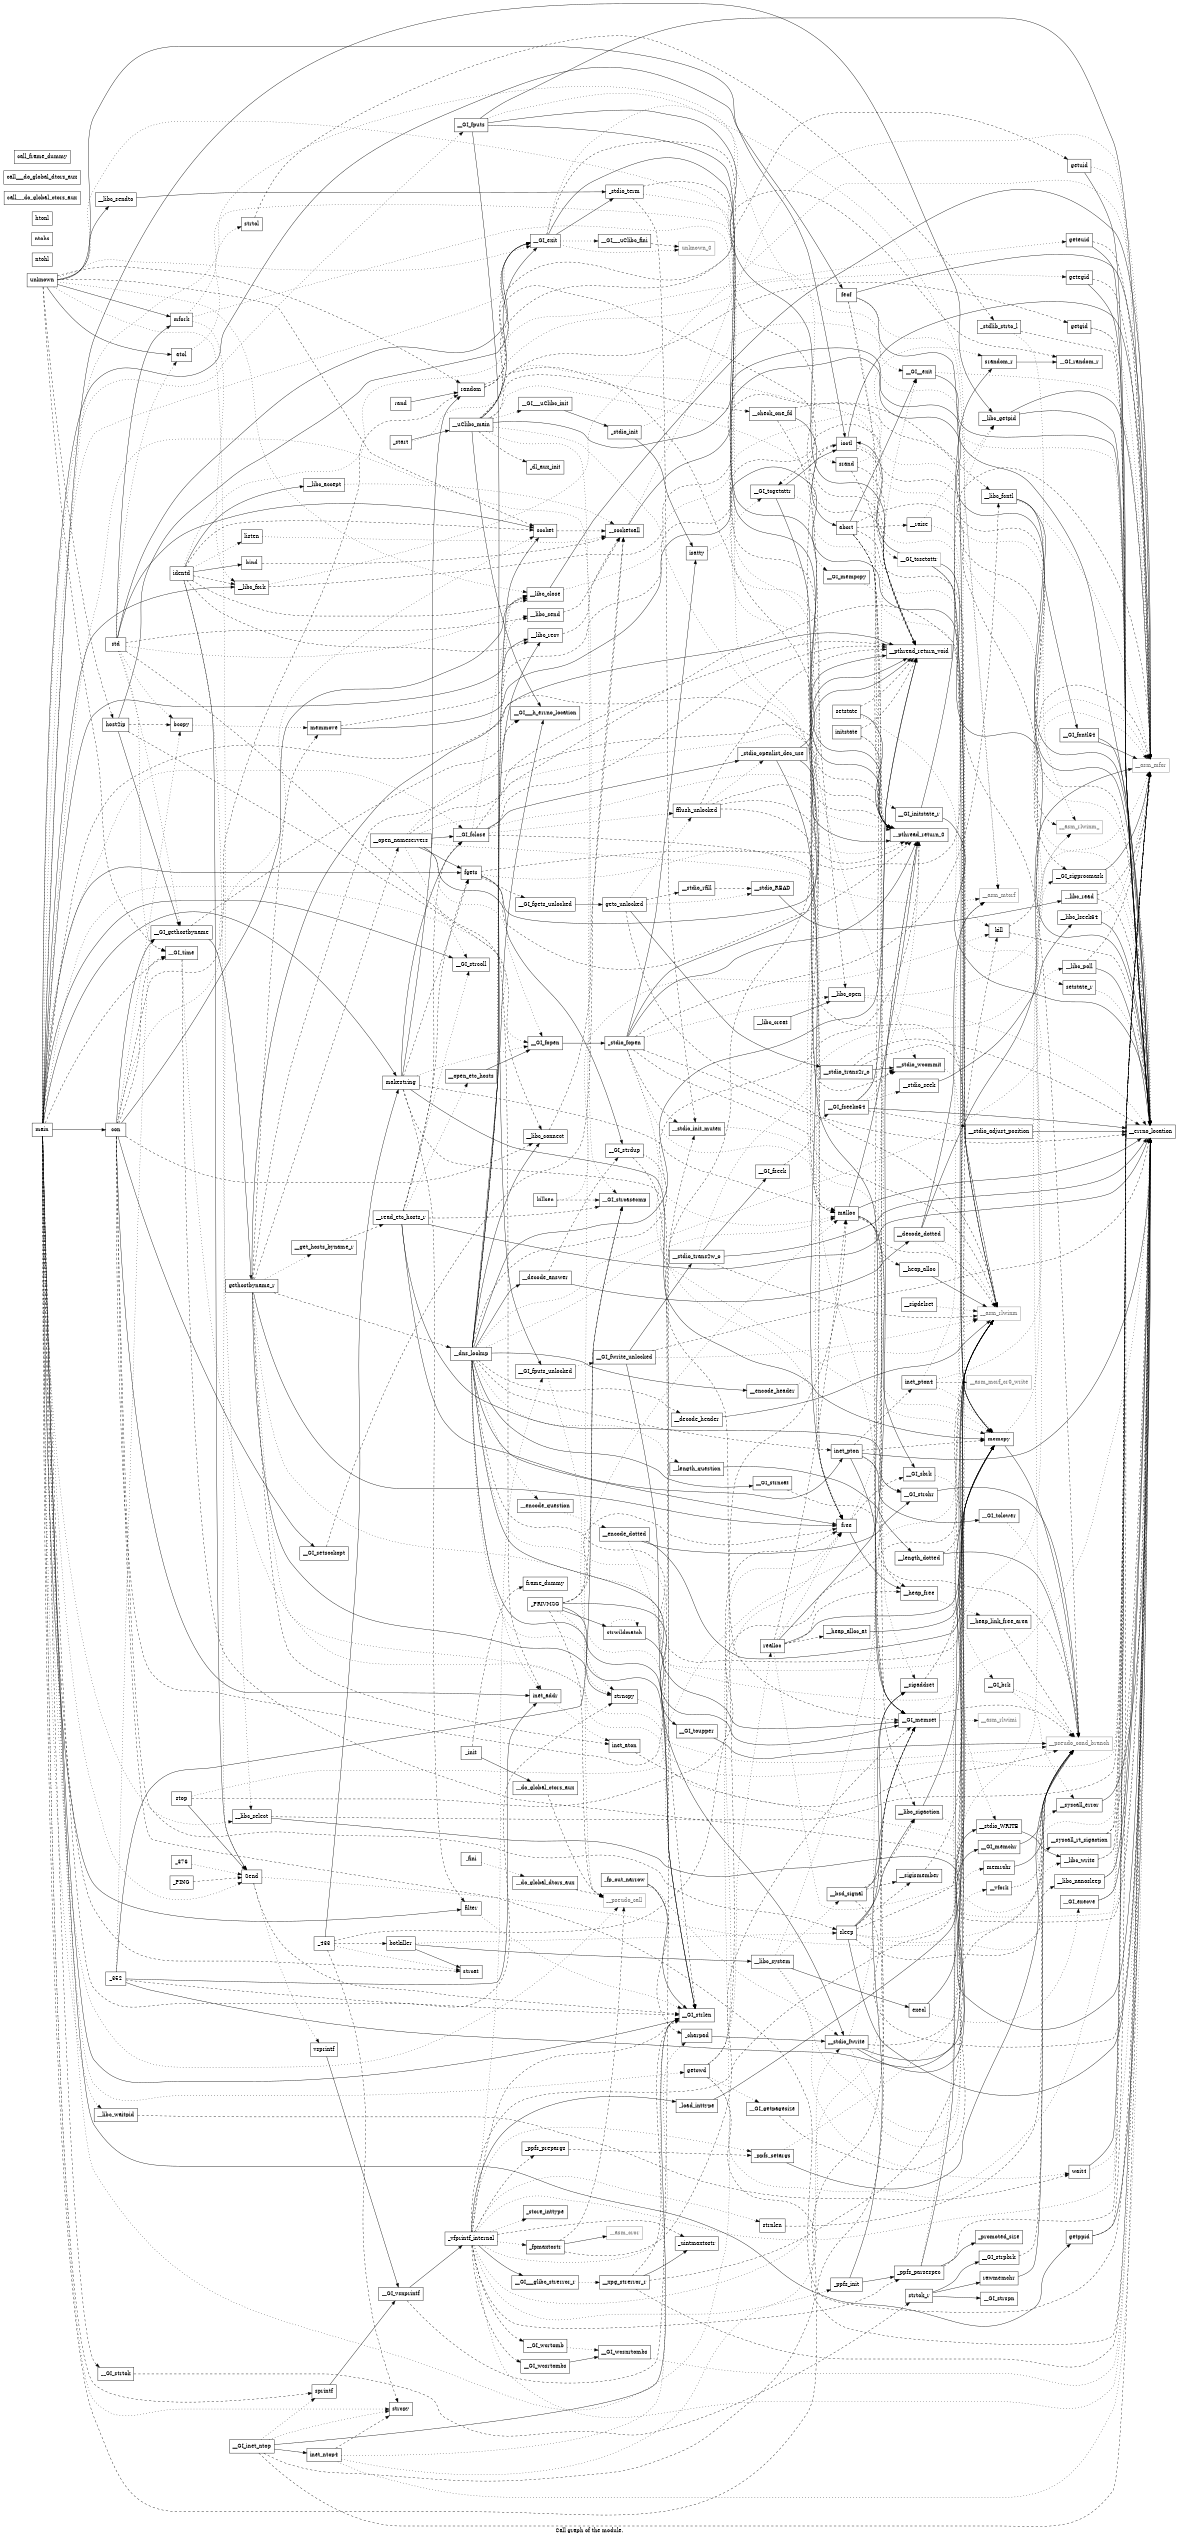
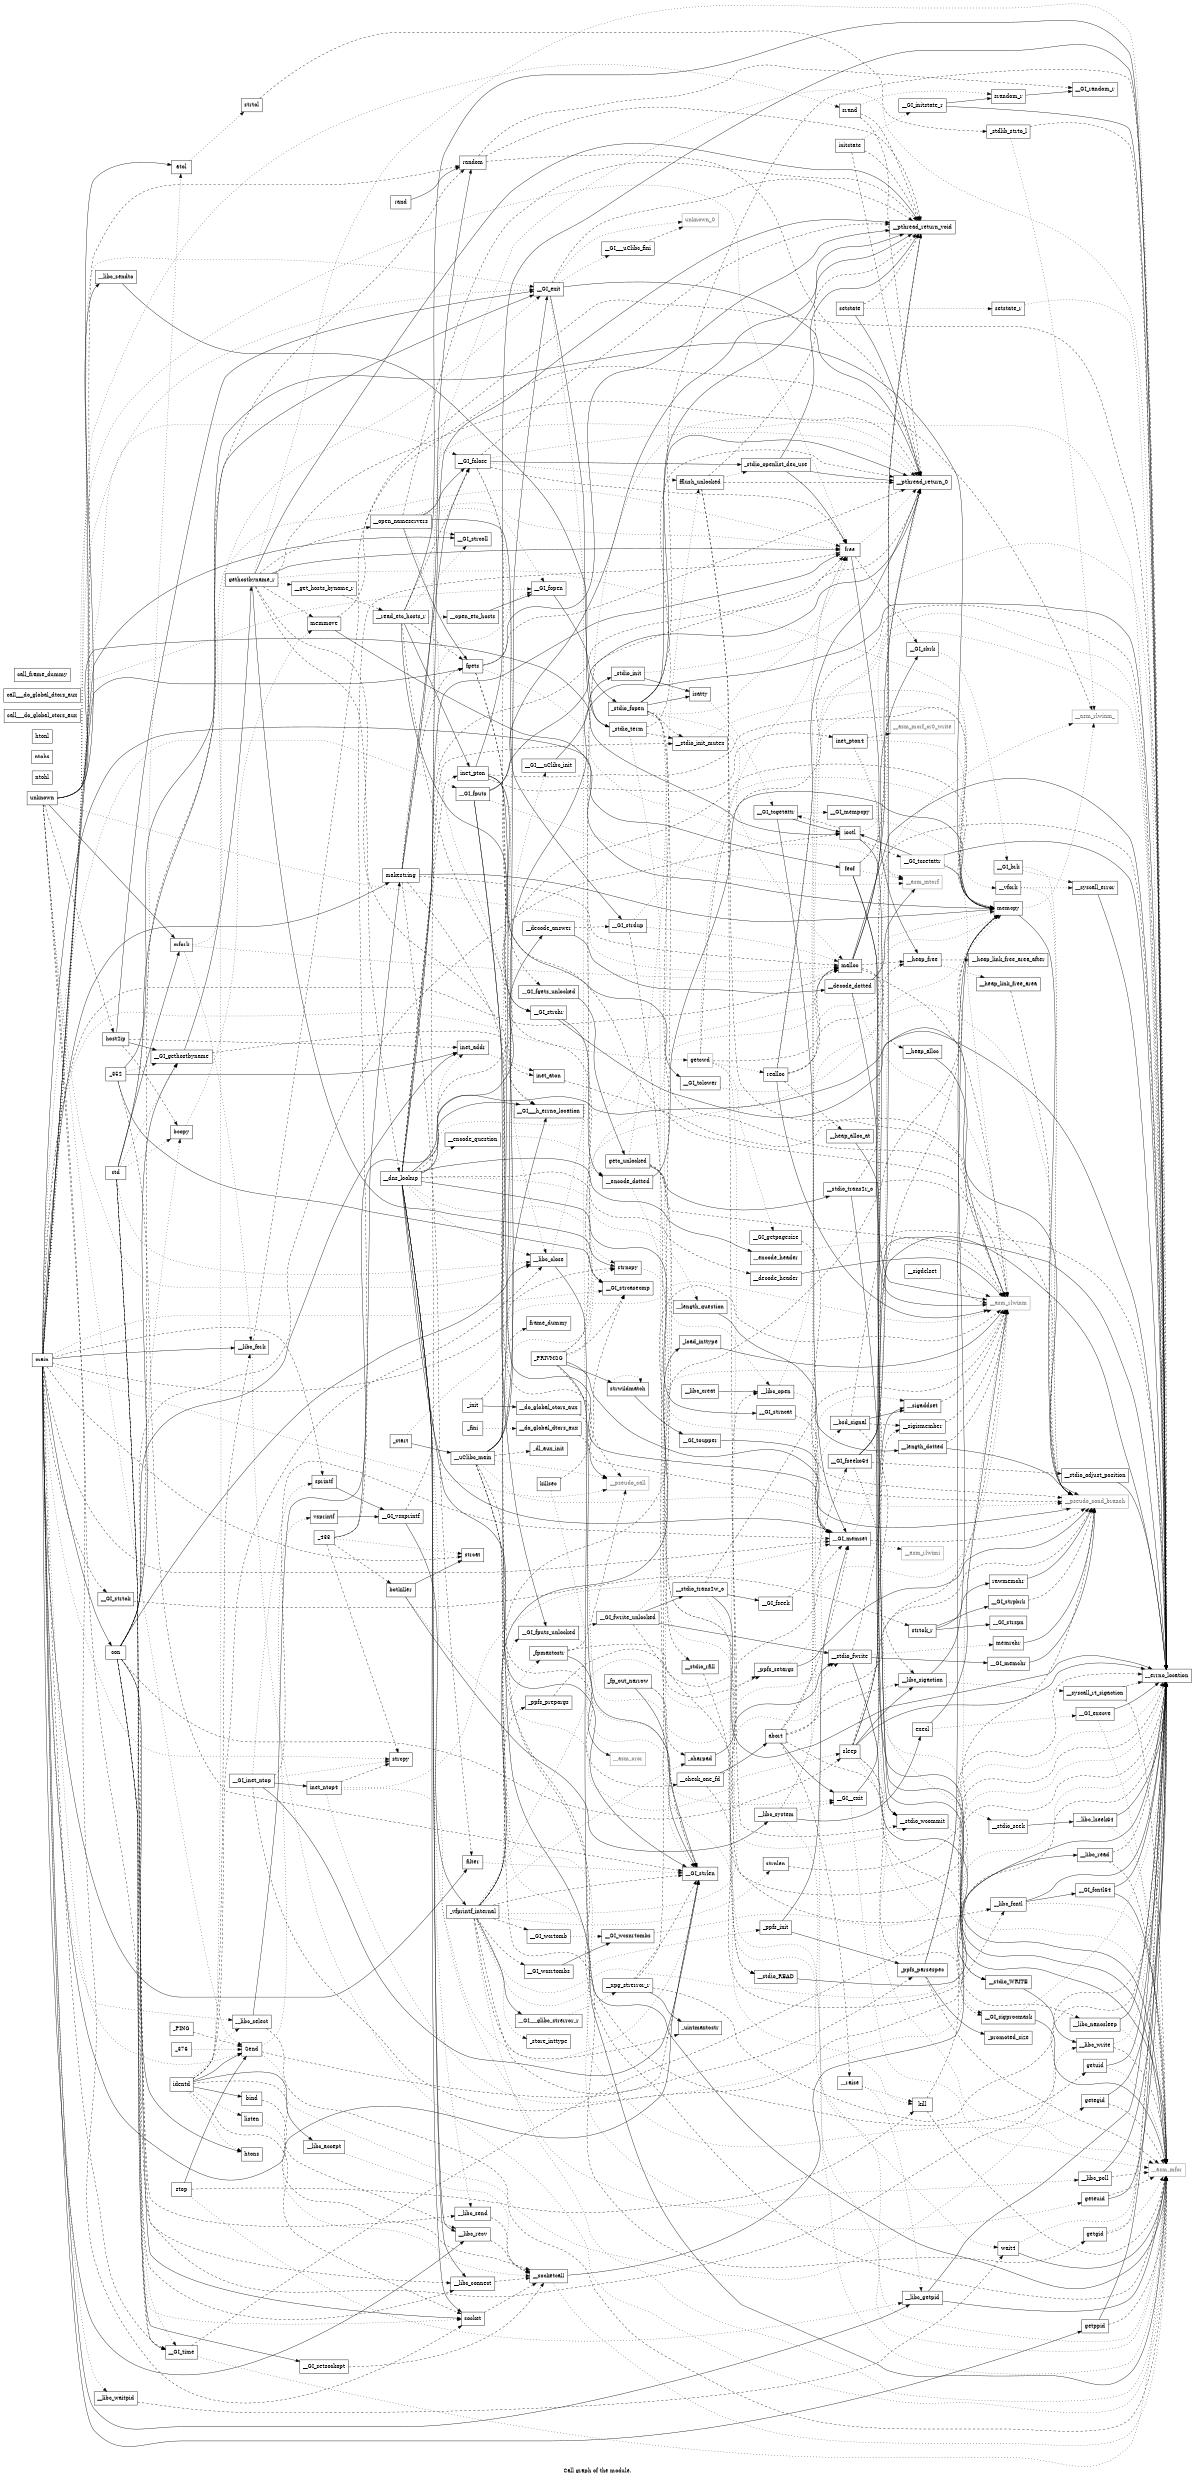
none -> (1008, 960)
(802, 1552) -> (589, 1093)
(697, 2071) -> (700, 1060)
none -> (252, 2154)
